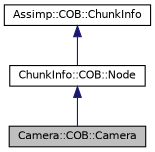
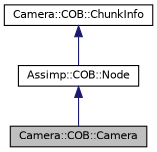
(77, 15) -> (79, 15)
(77, 76) -> (79, 76)
